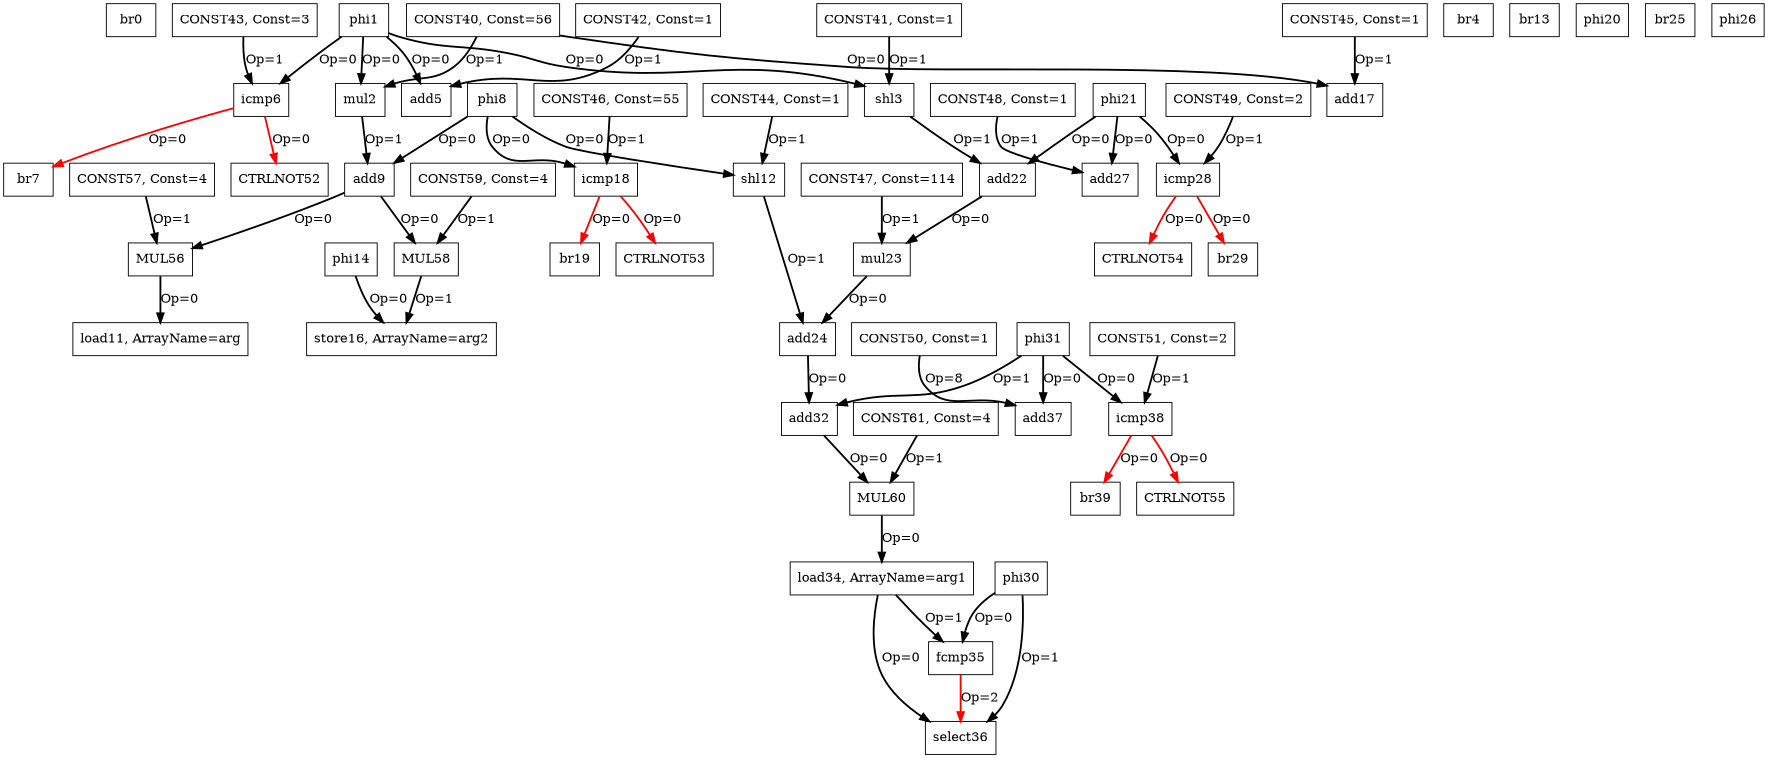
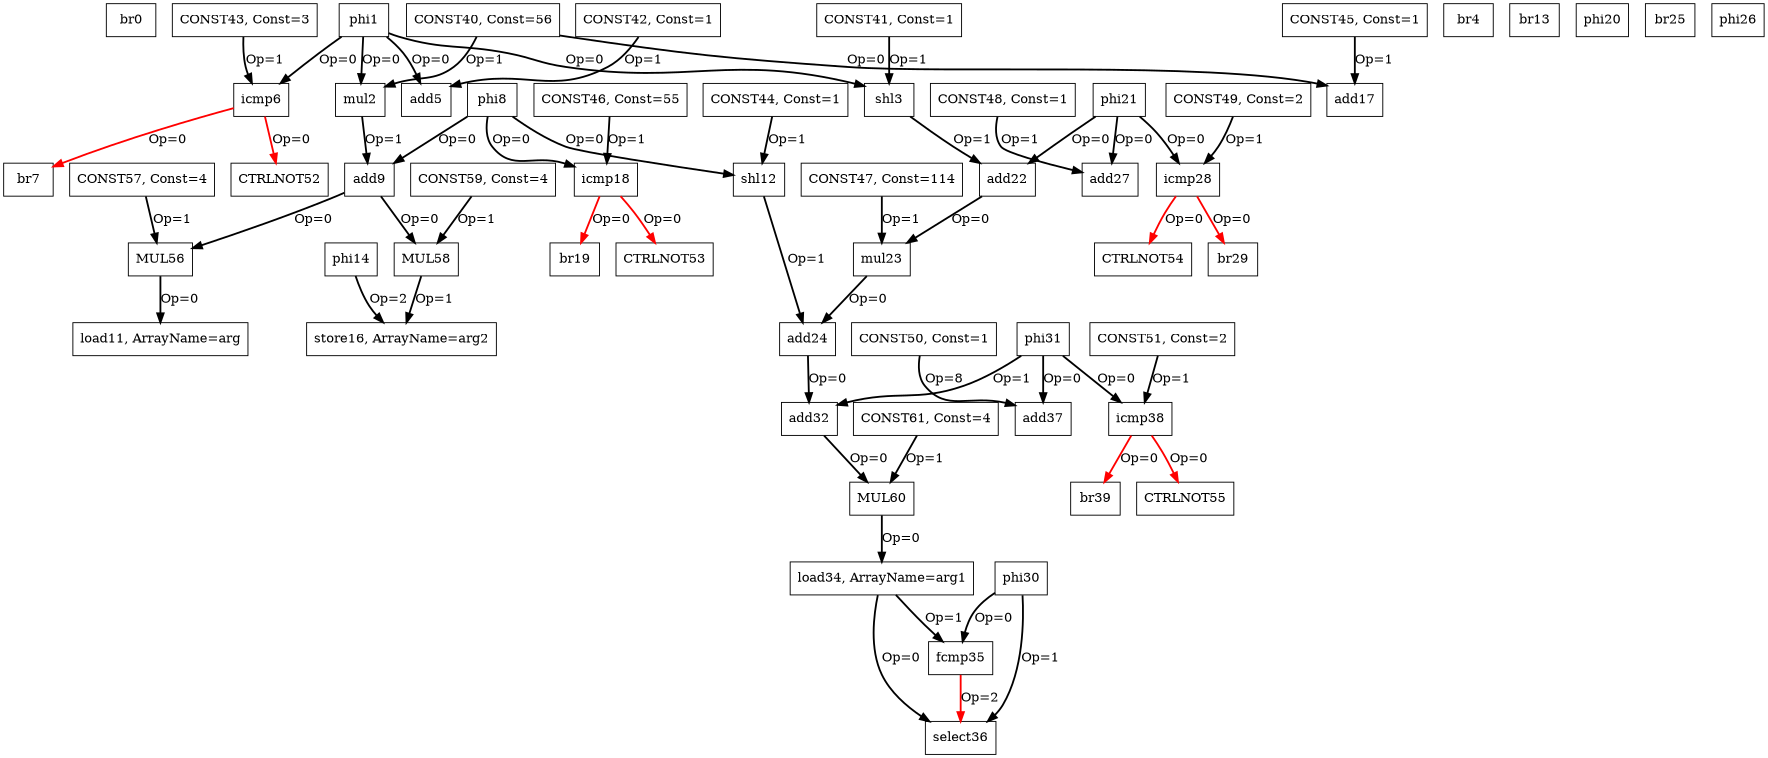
(389, 299) -> (389, 299)
